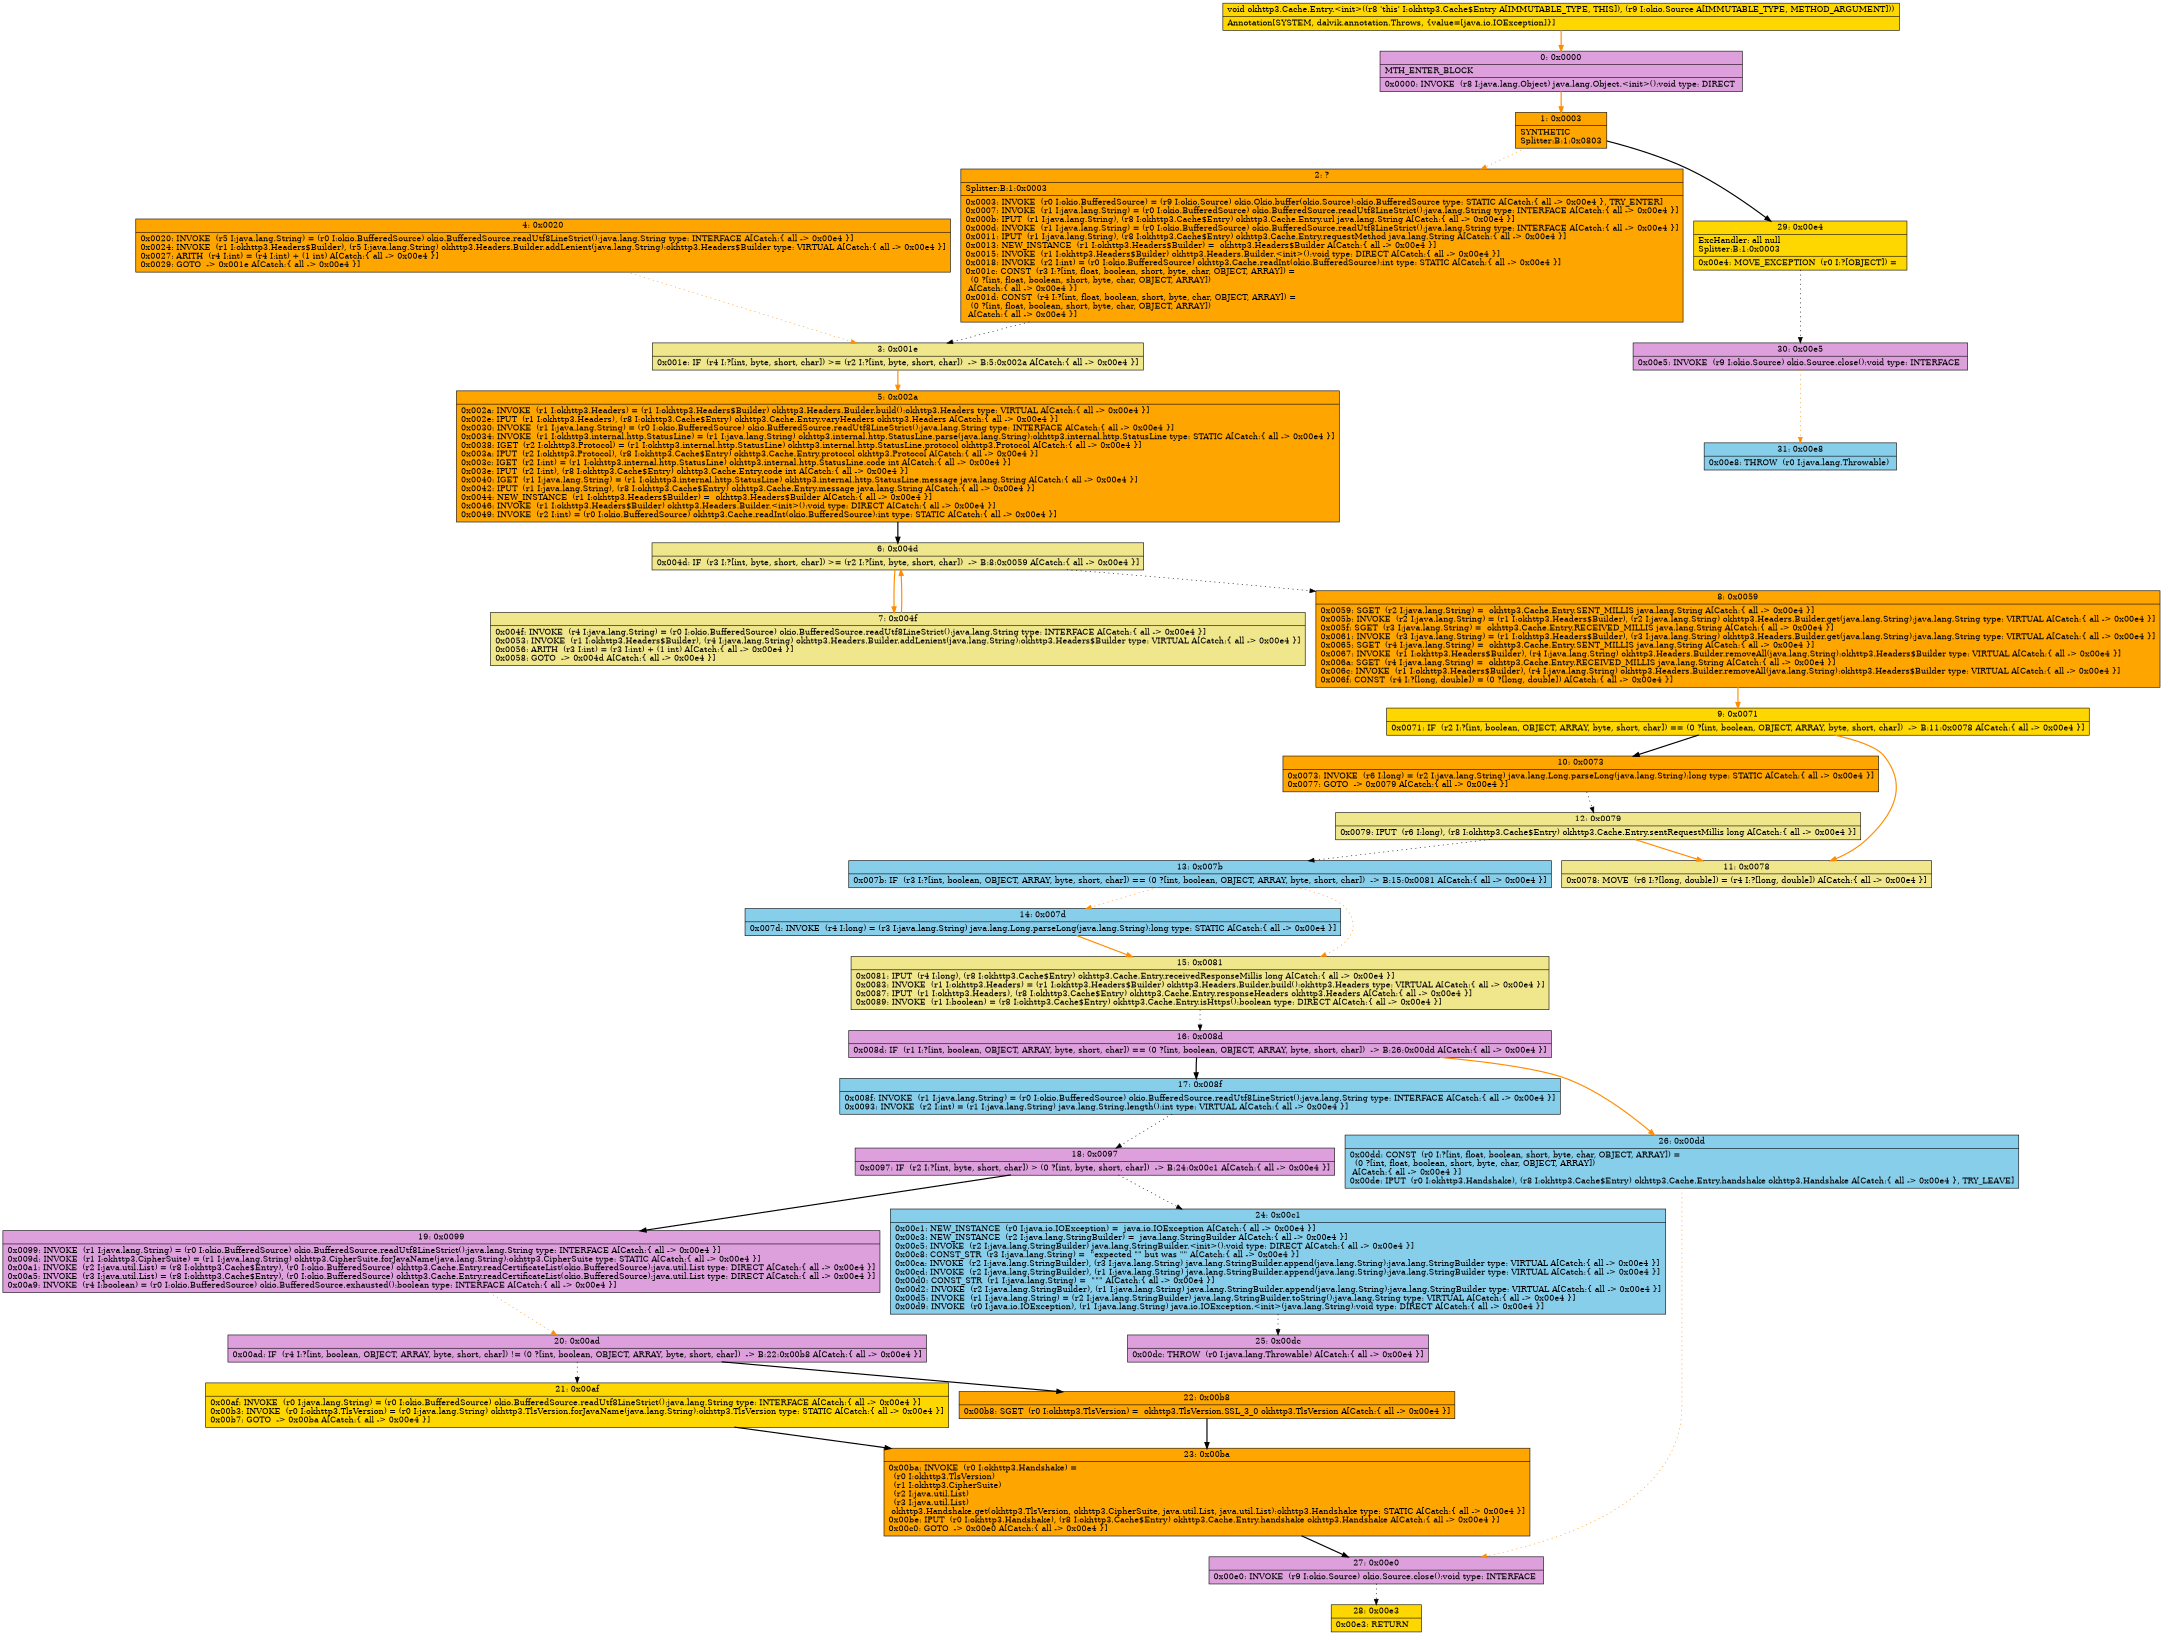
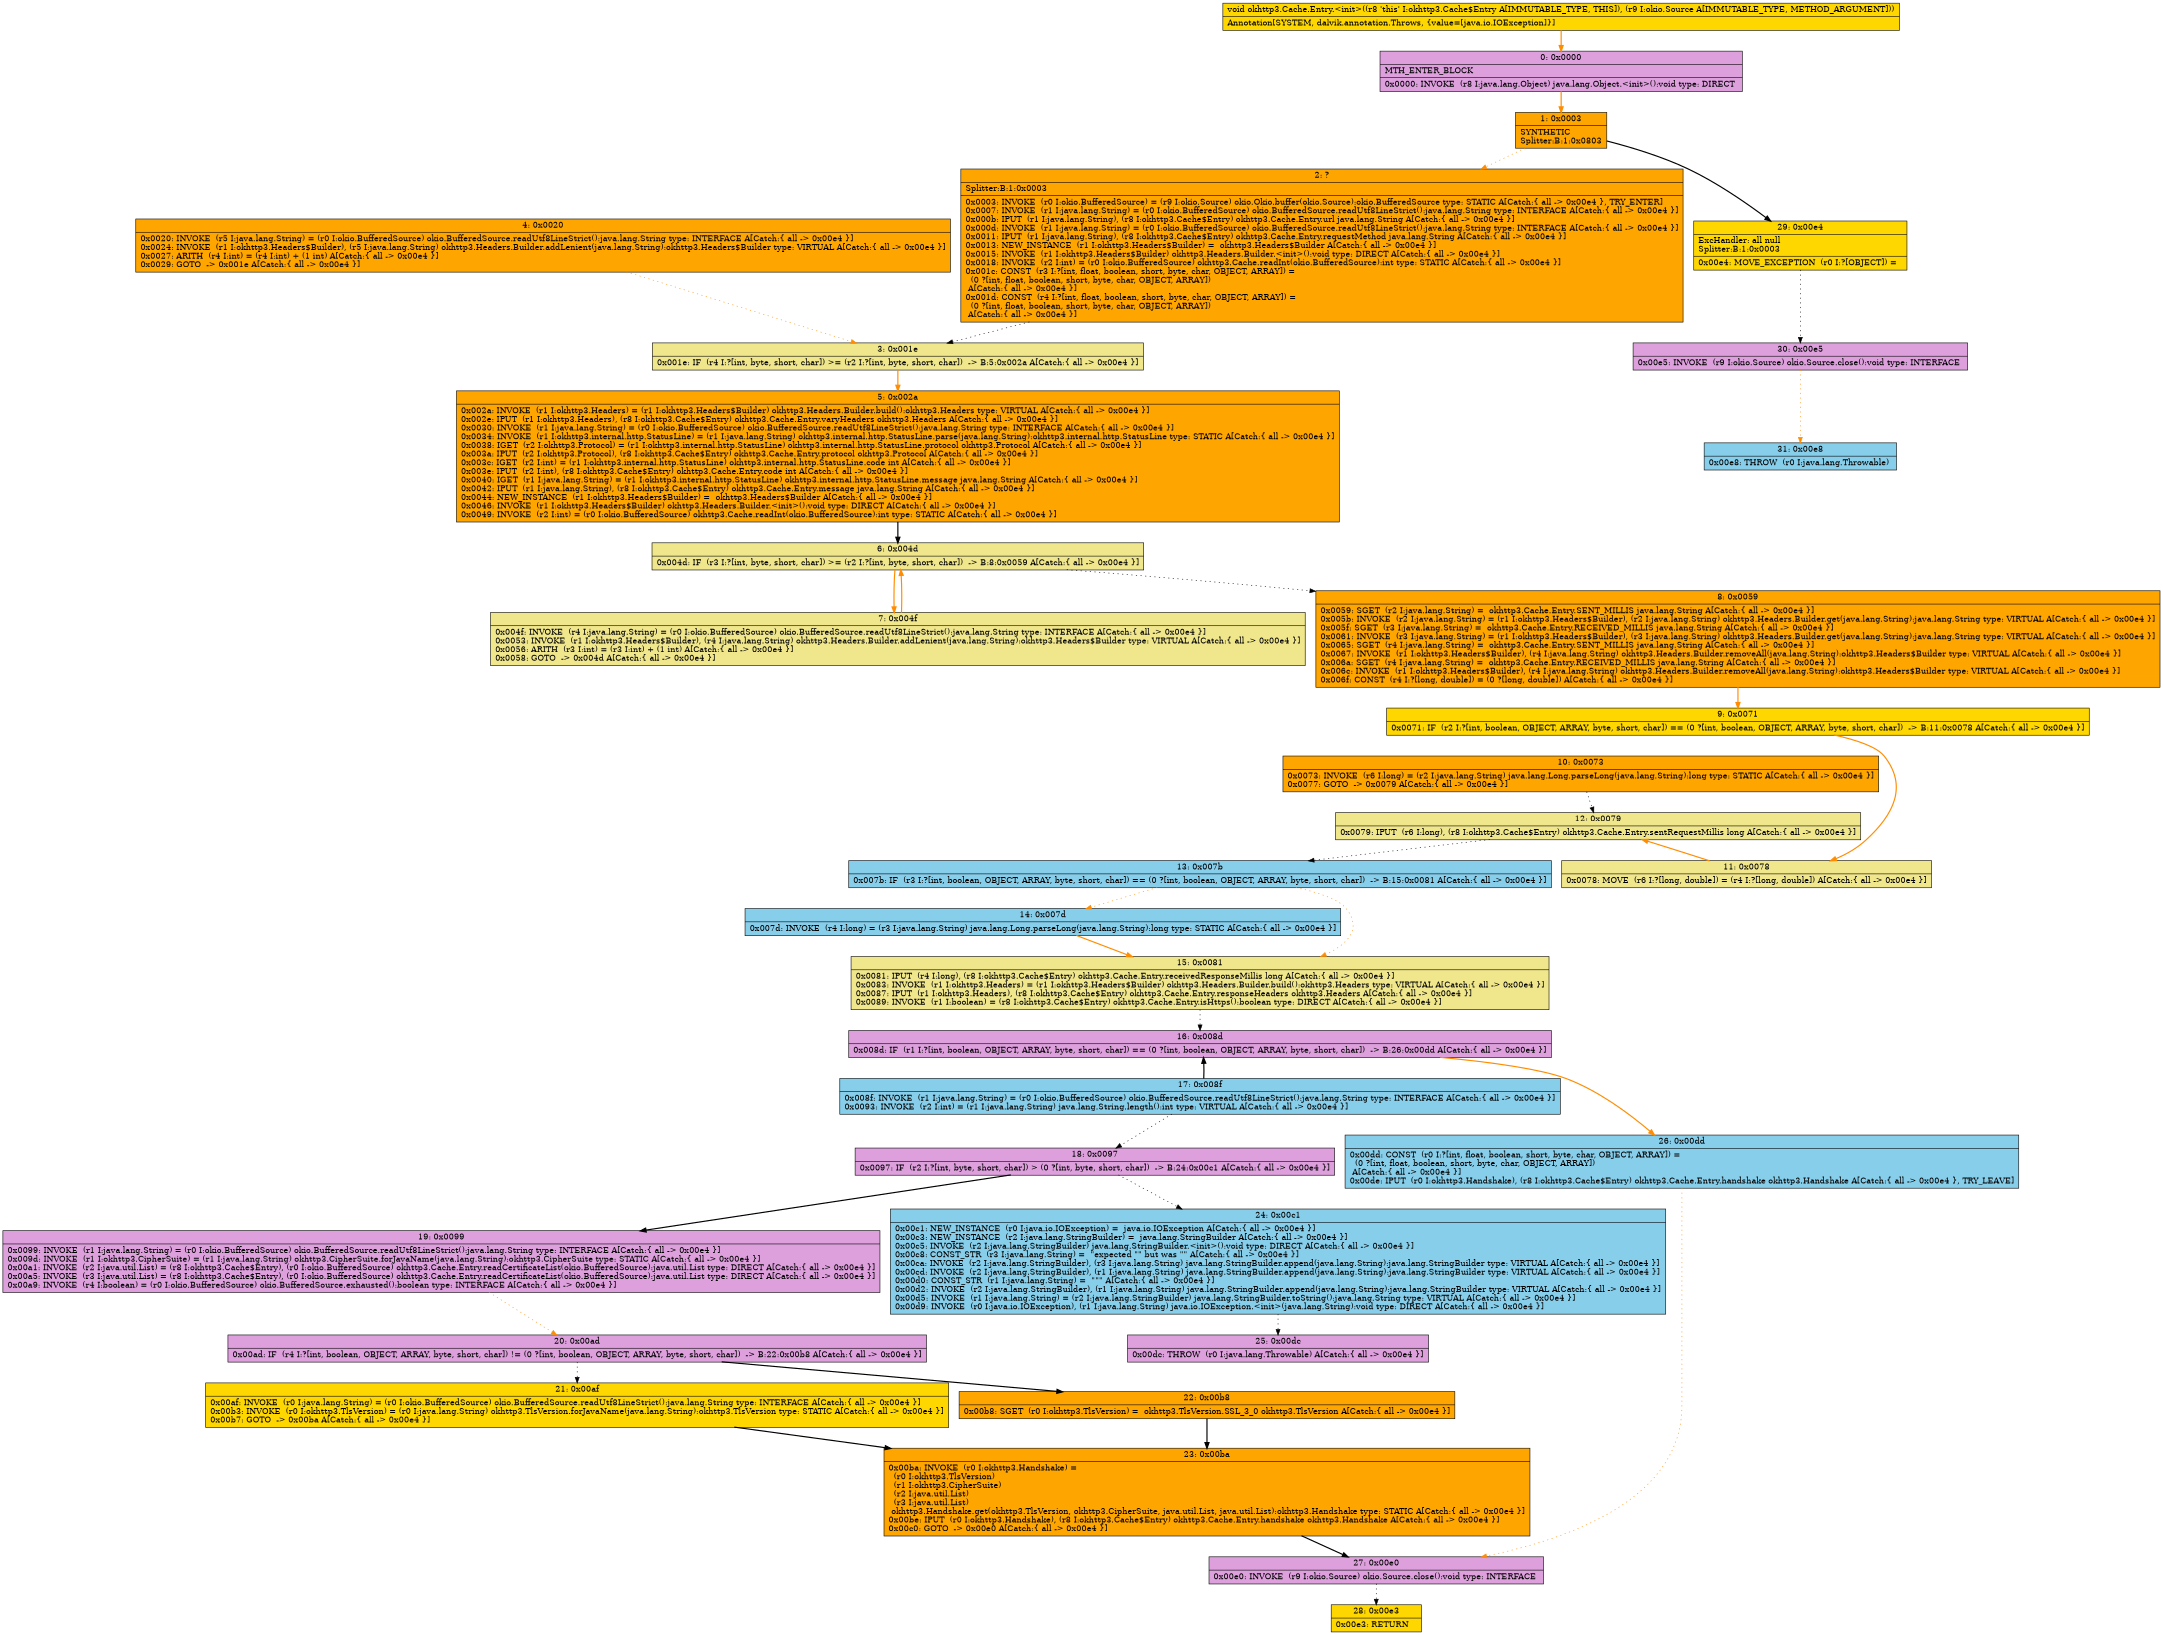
(1669, 745) -> none
(1666, 849) -> (1679, 851)
(1196, 1065) -> (1204, 1071)
